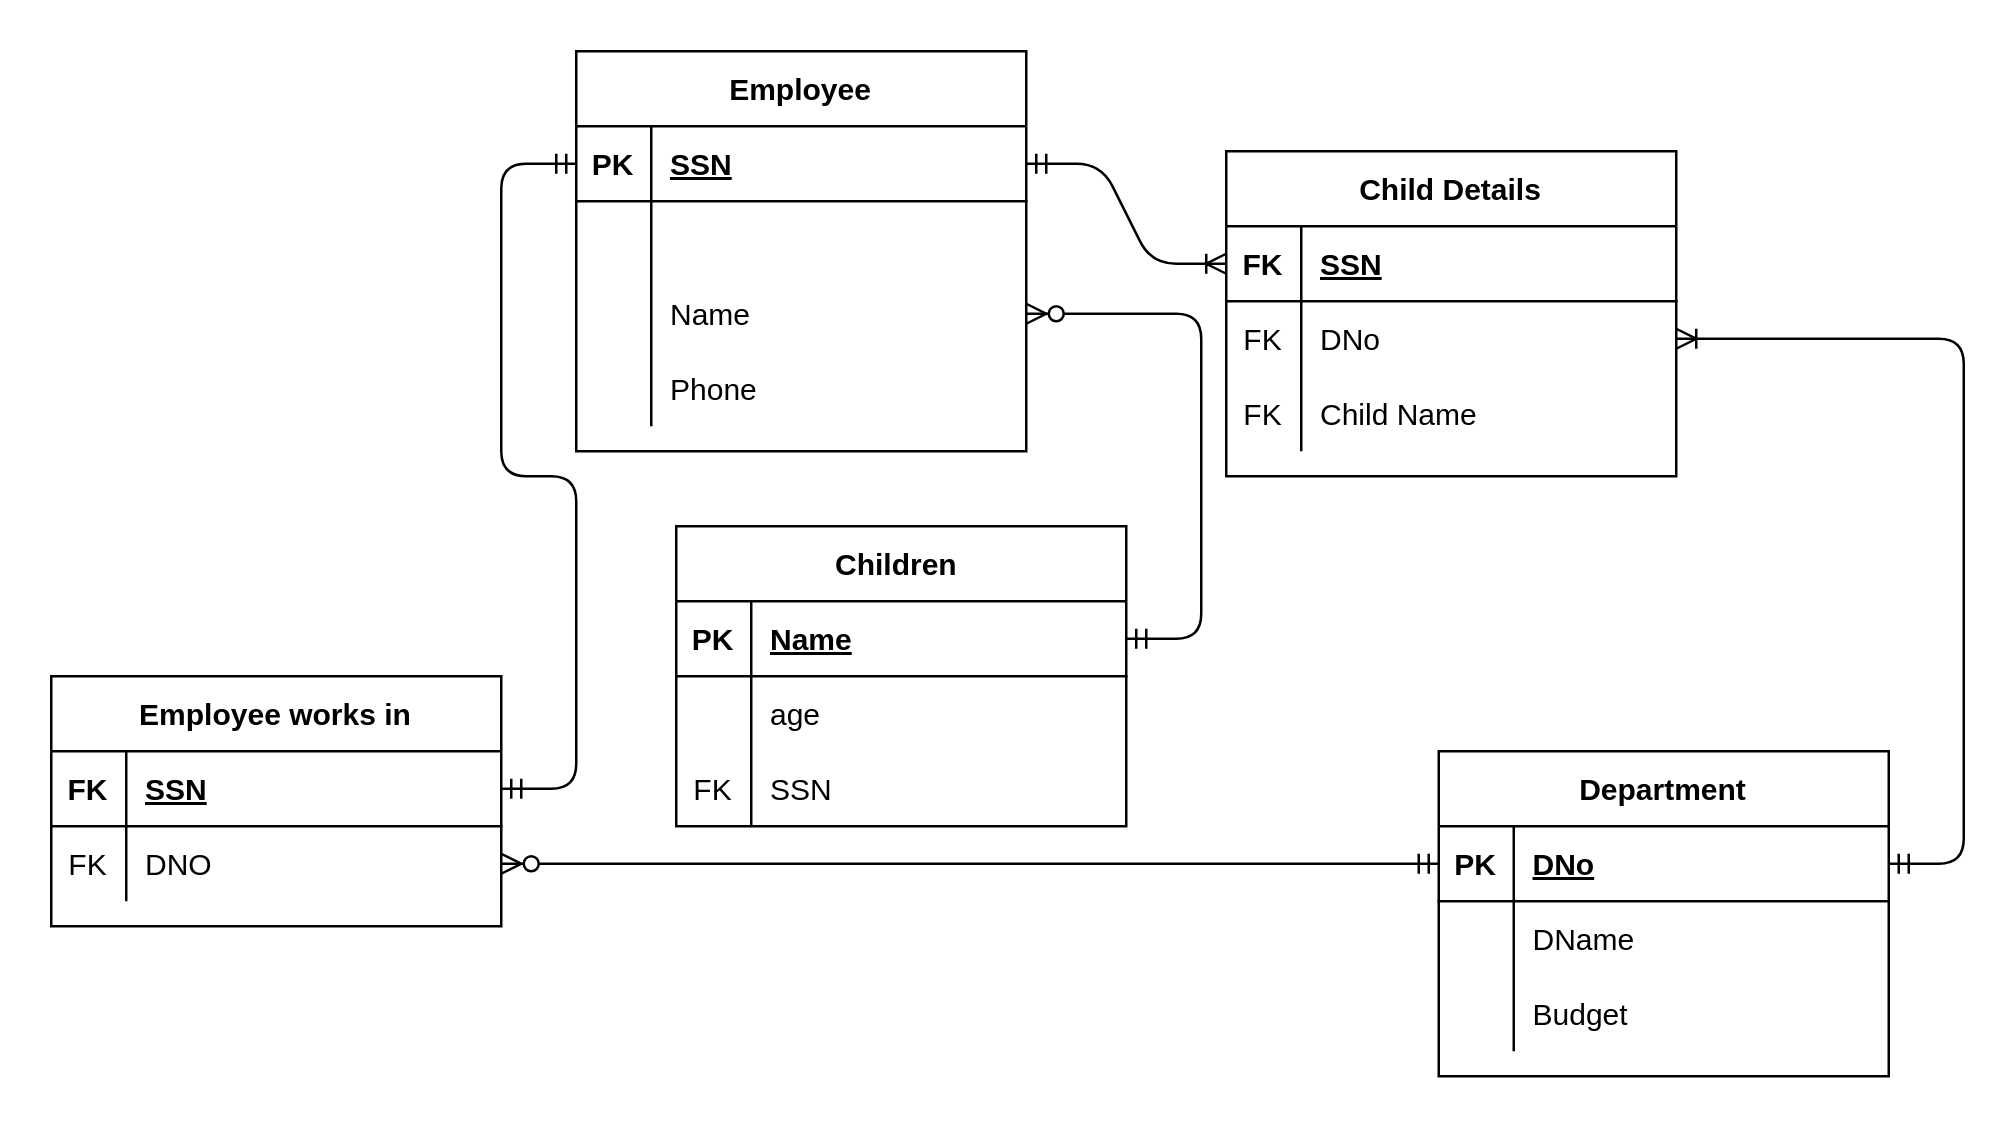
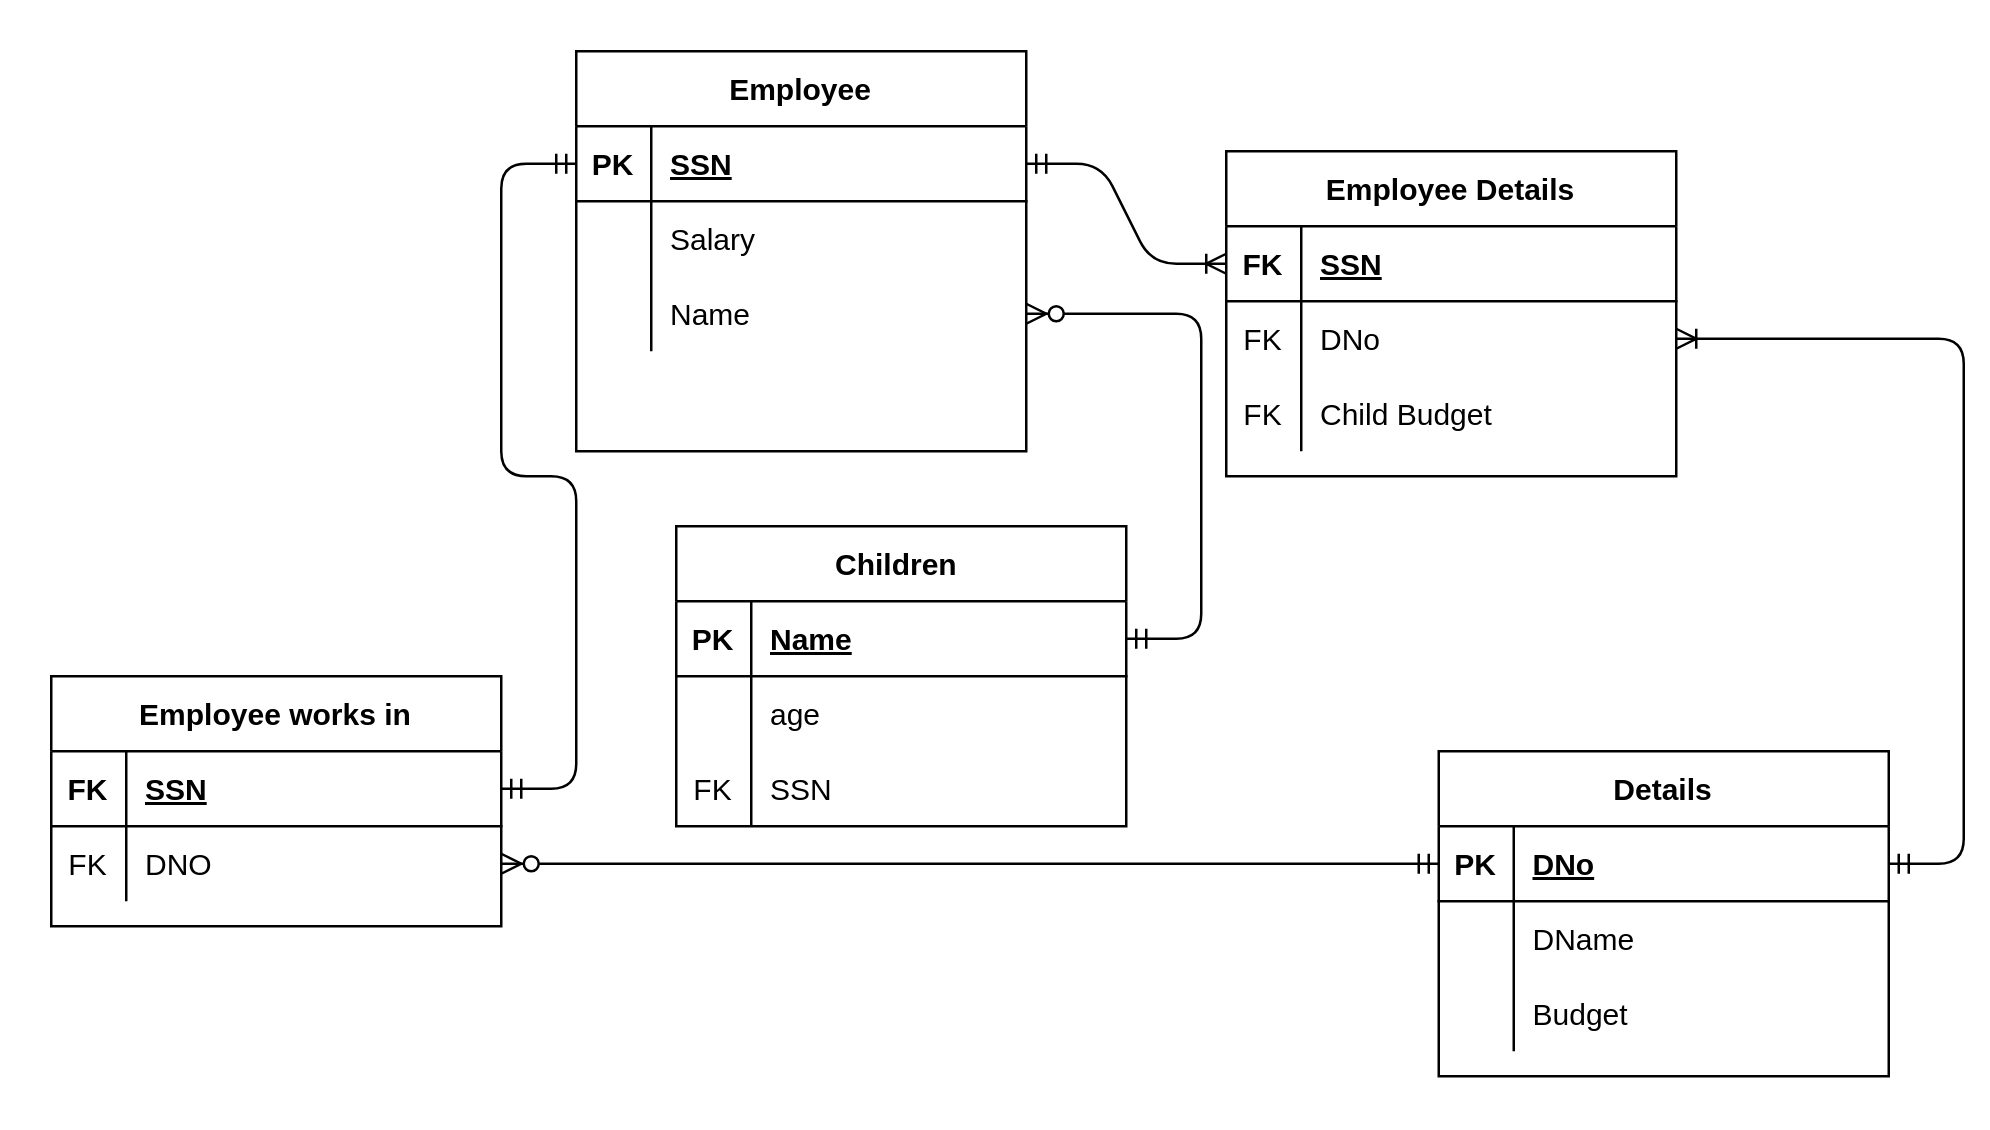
(1450, 190) -> (1450, 190)
none -> (839, 239)
(839, 389) -> none
(1392, 415) -> (1409, 415)
(1663, 790) -> (1663, 790)
